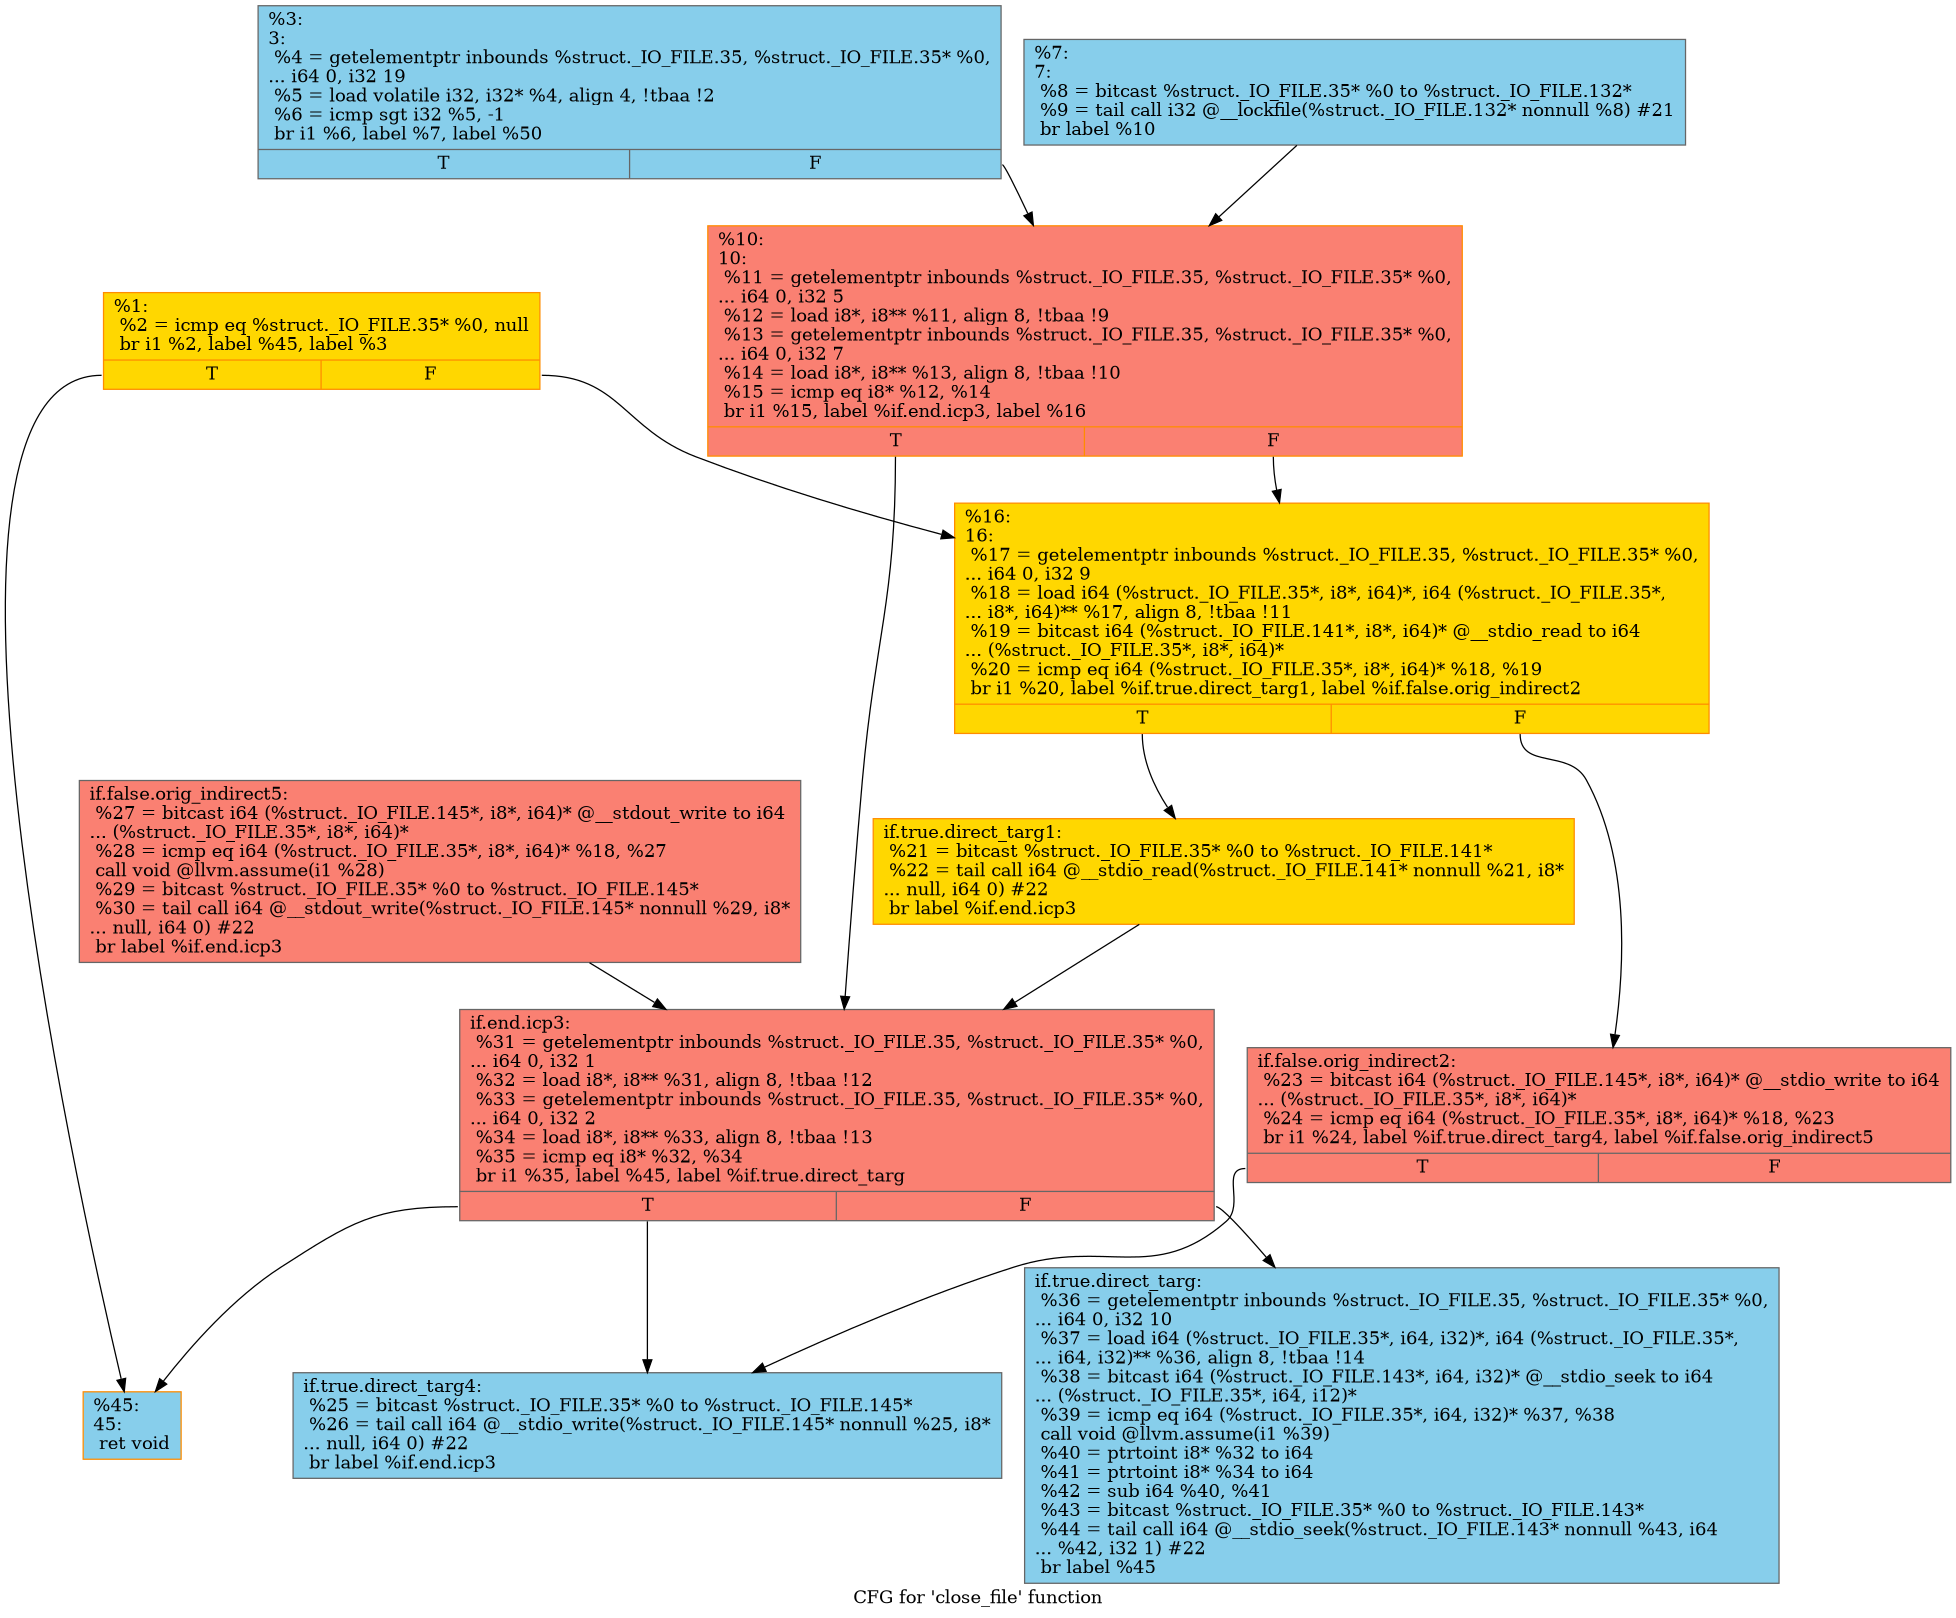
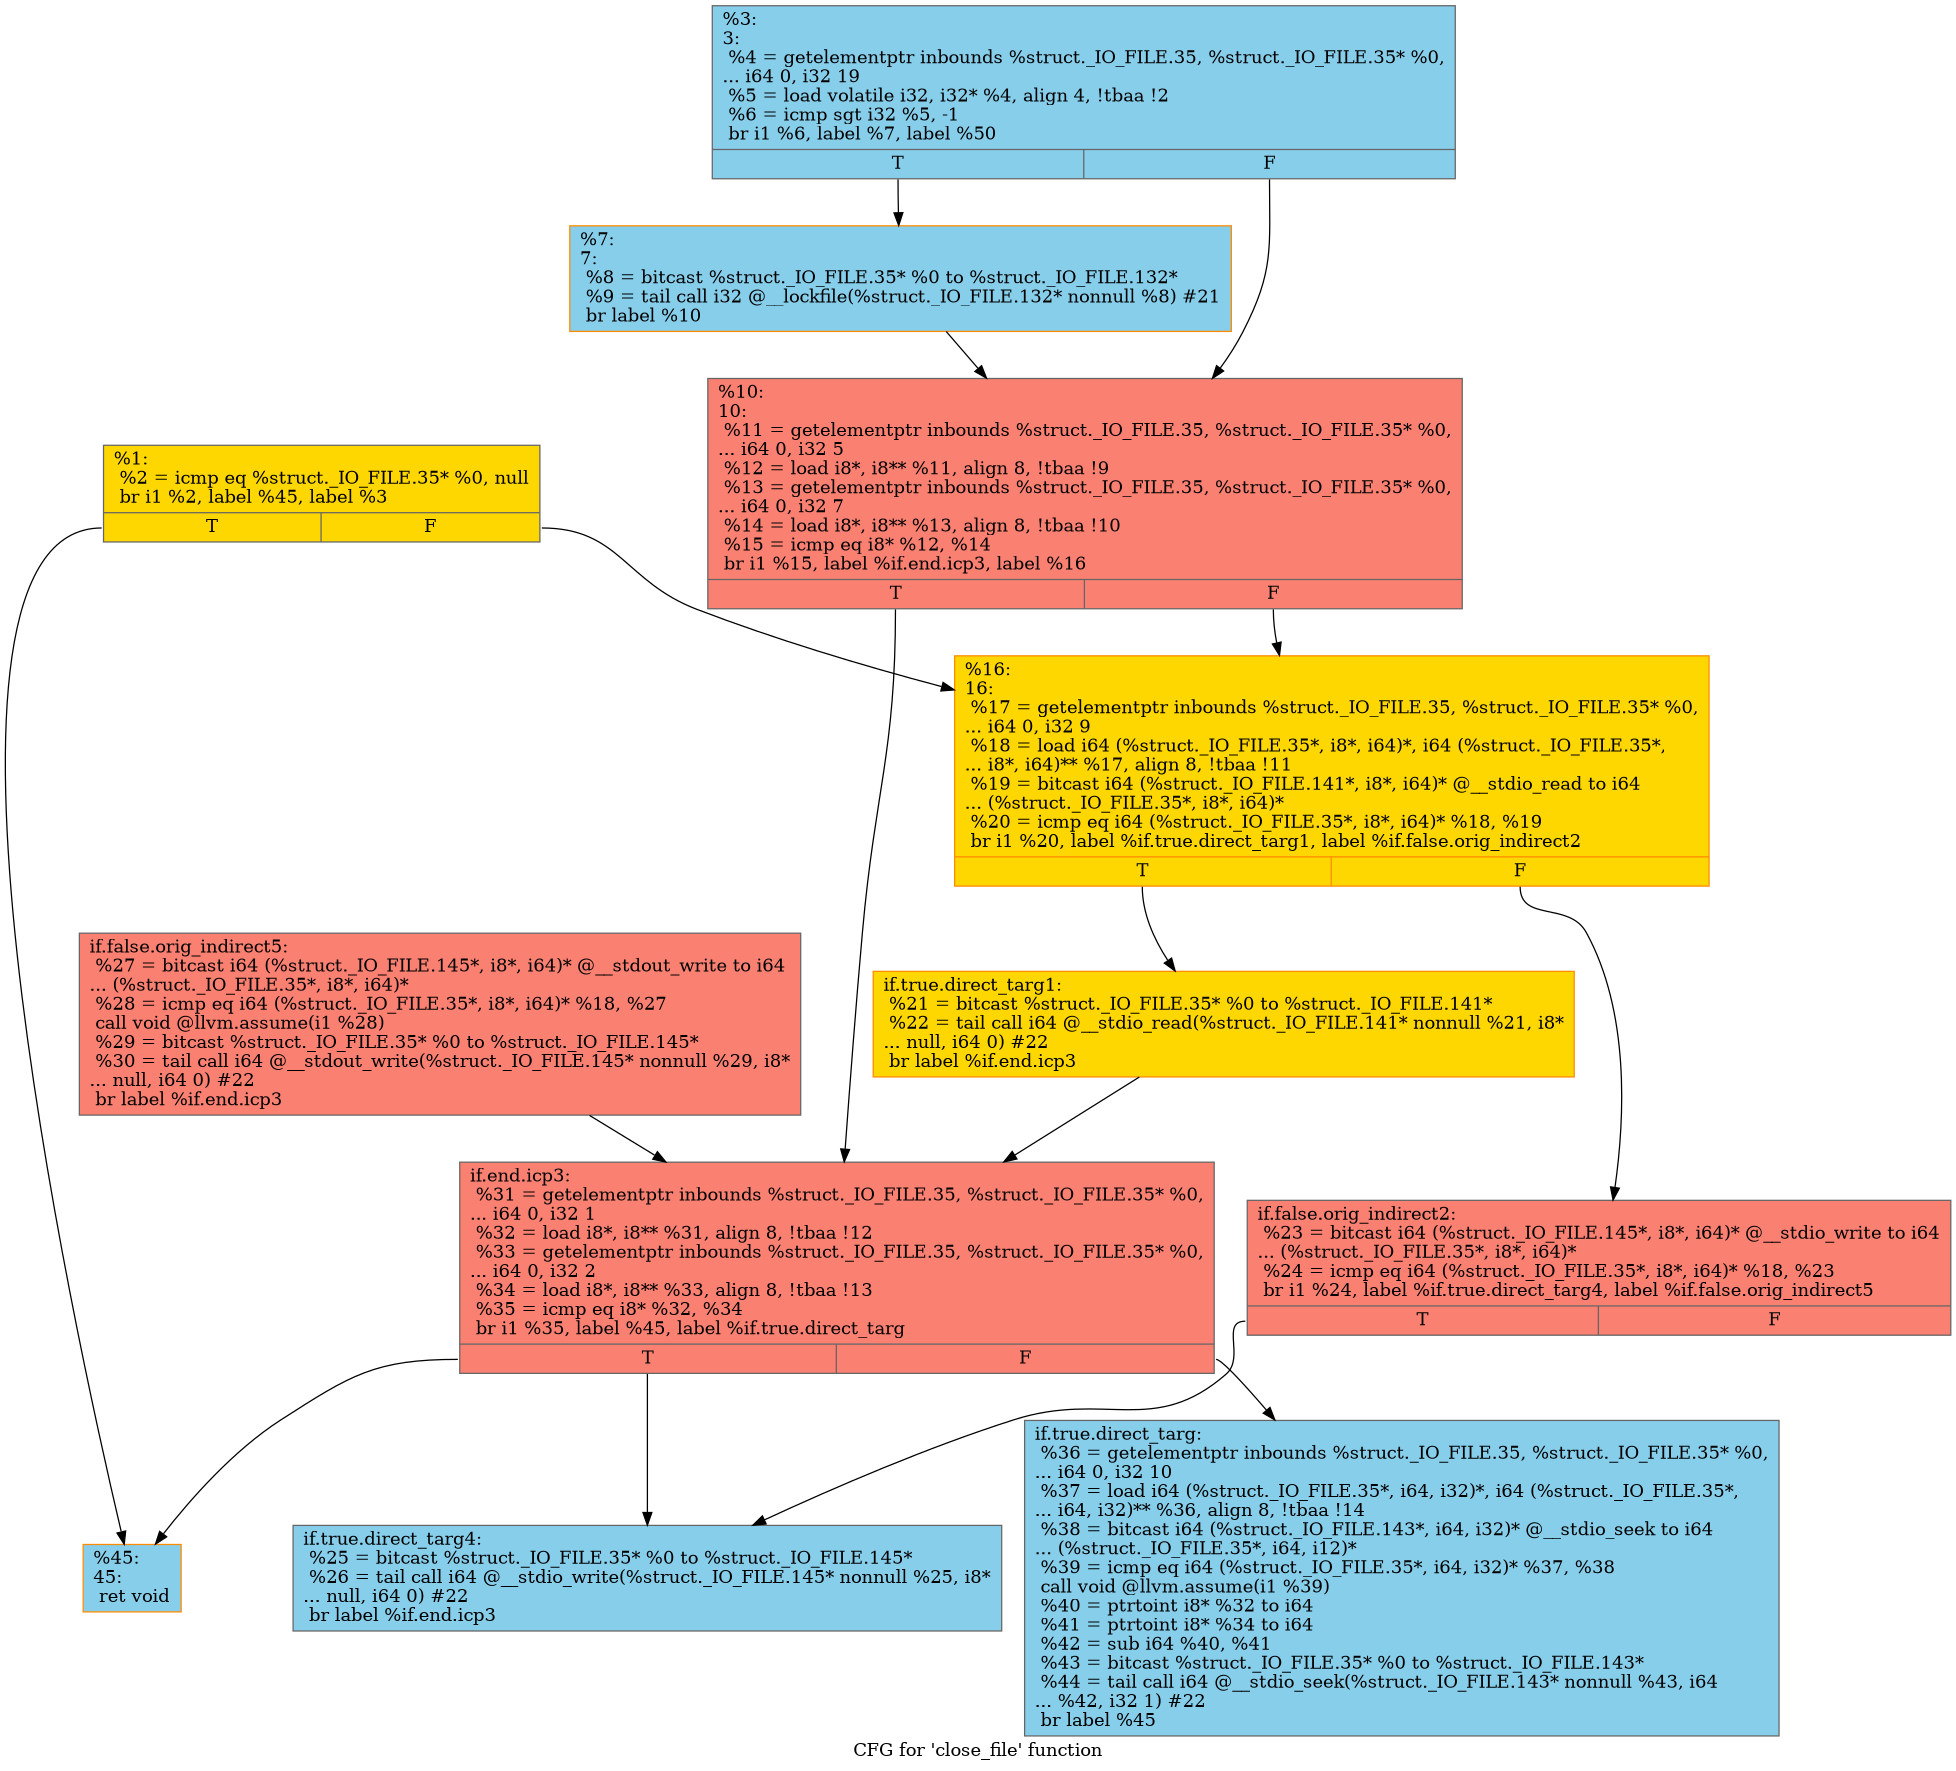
(1355, 92) -> (901, 279)
none -> (898, 196)
(322, 341) -> (322, 494)
(1085, 341) -> (1085, 494)
